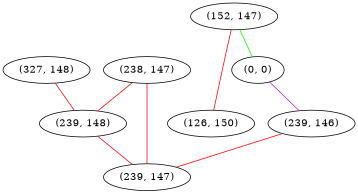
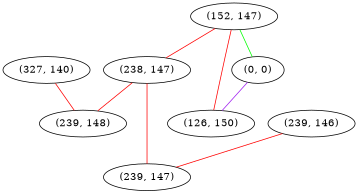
none -> (191, 43)
(47, 70) -> (47, 70)
(284, 96) -> (235, 96)
(115, 150) -> none
